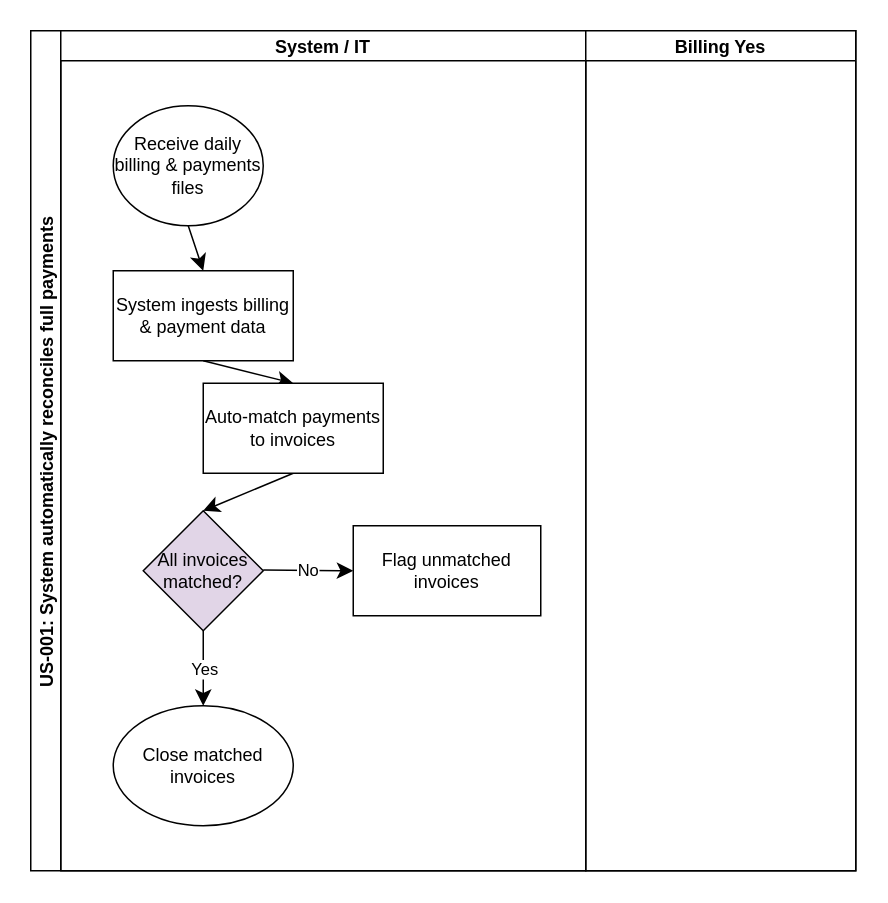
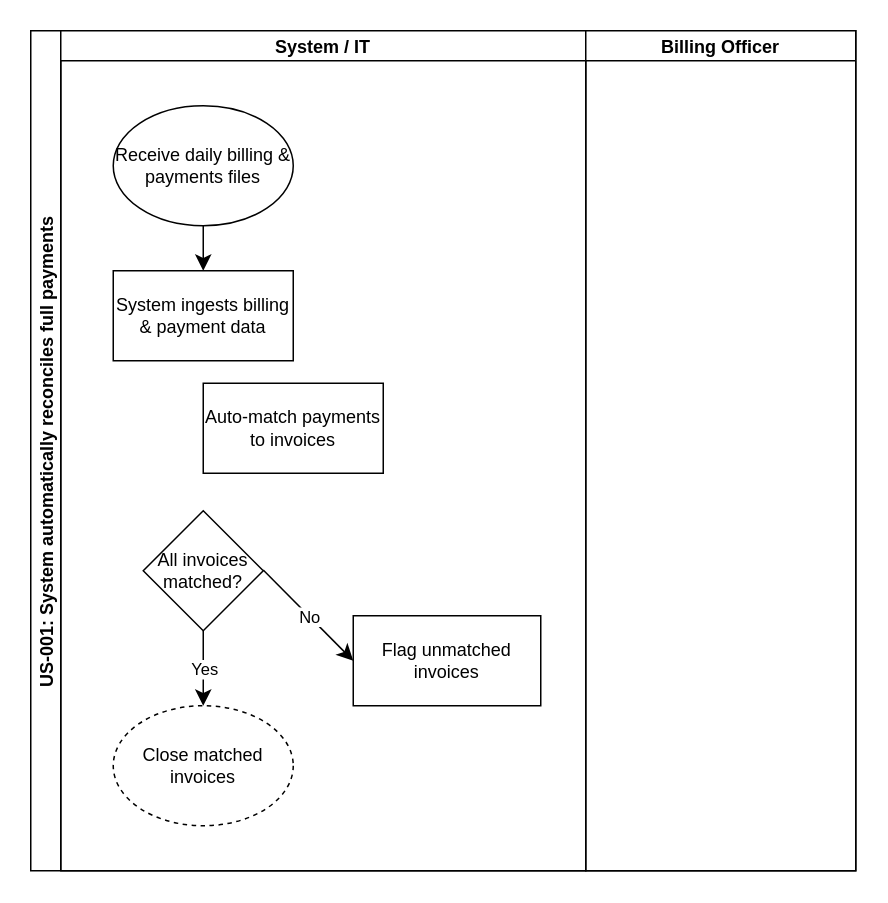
(720, 47) -> (720, 47)
(188, 166) -> (203, 166)
(244, 371) -> none
(253, 490) -> none
(203, 571) -> (203, 571)
(447, 571) -> (447, 661)
(203, 766) -> (203, 766)
